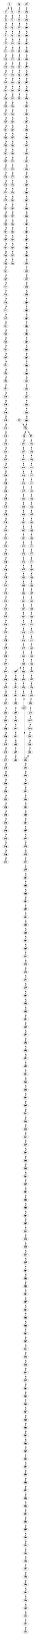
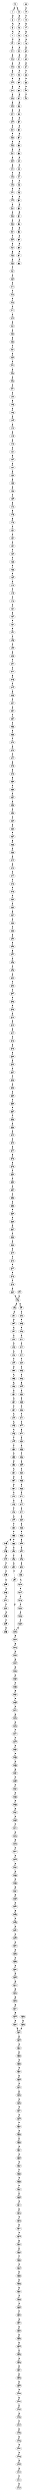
none -> (12, 868)
(26, 1156) -> (17, 2028)
